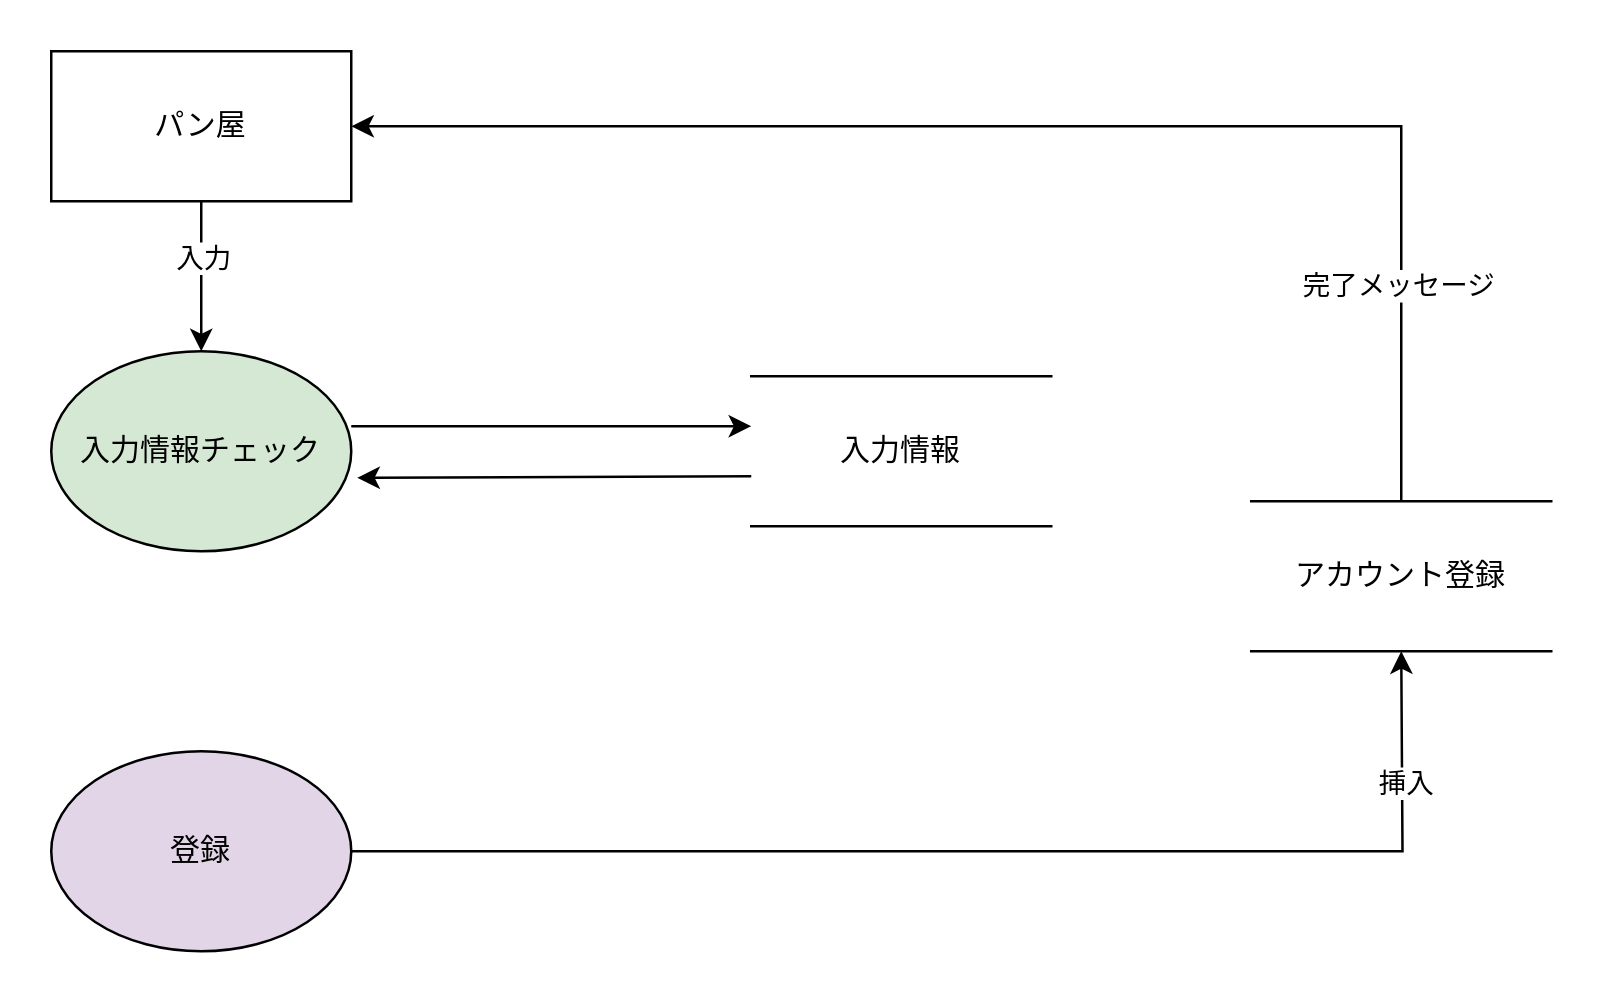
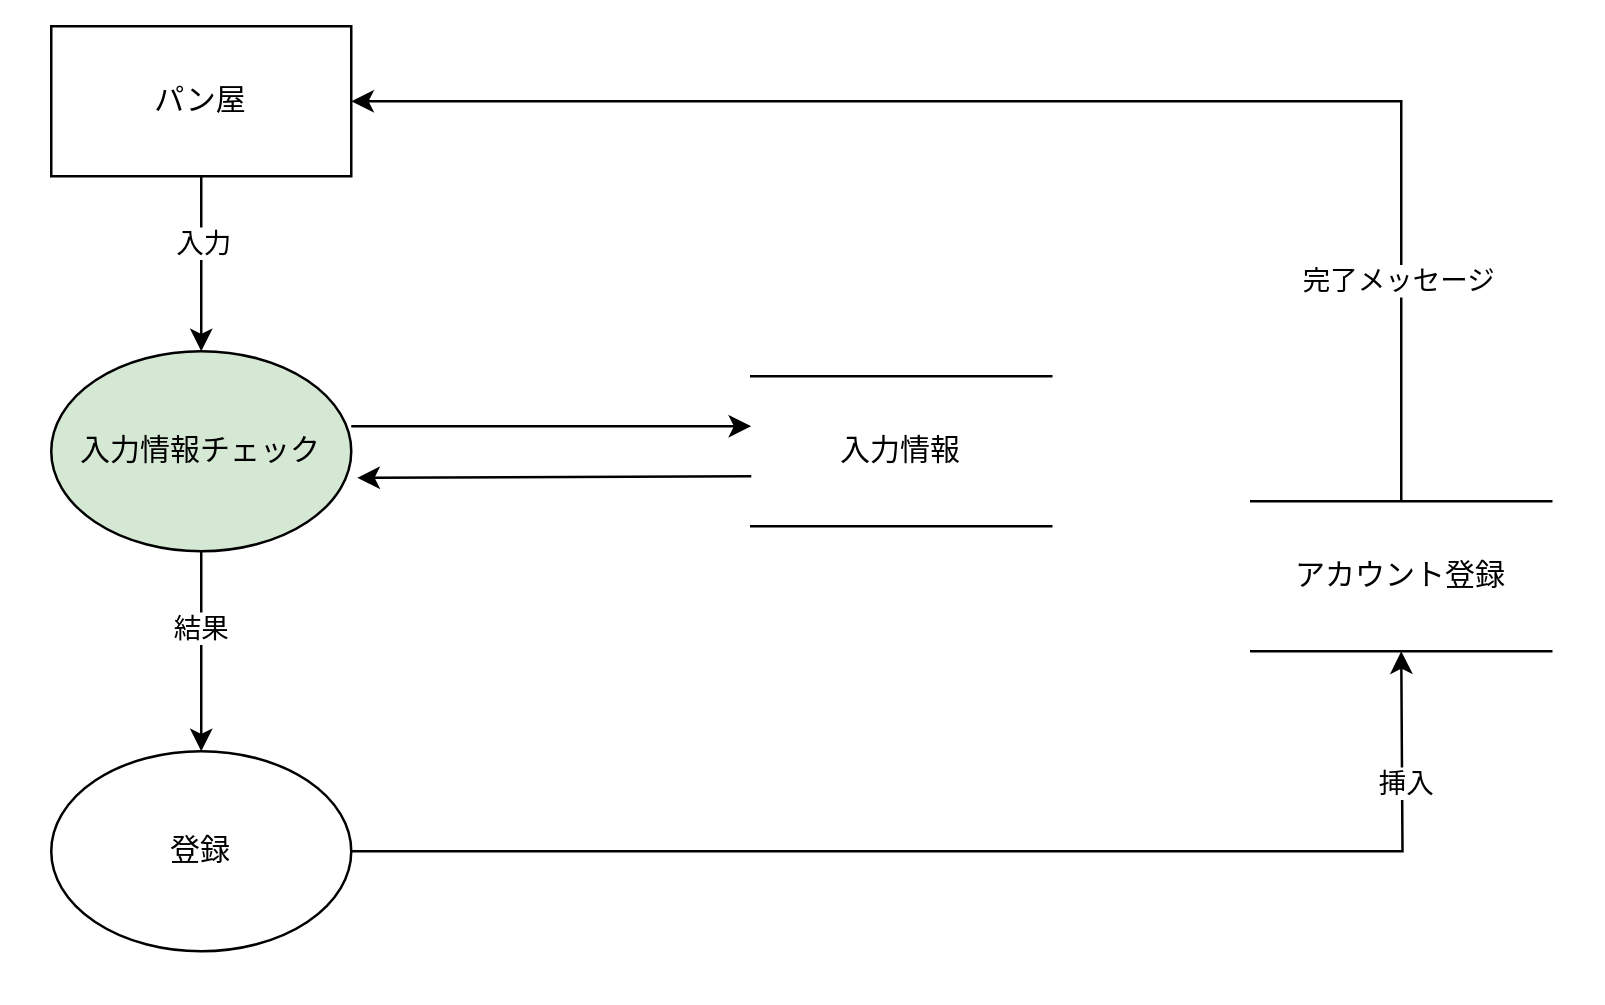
(201, 126) -> (201, 101)
none -> (201, 643)
(201, 851) -> (201, 851)
